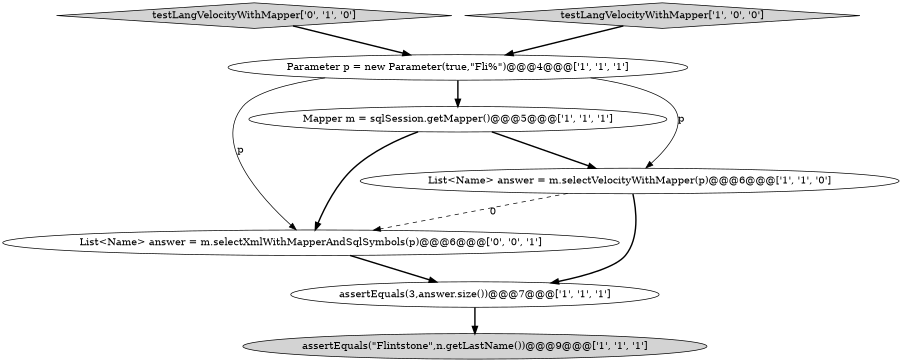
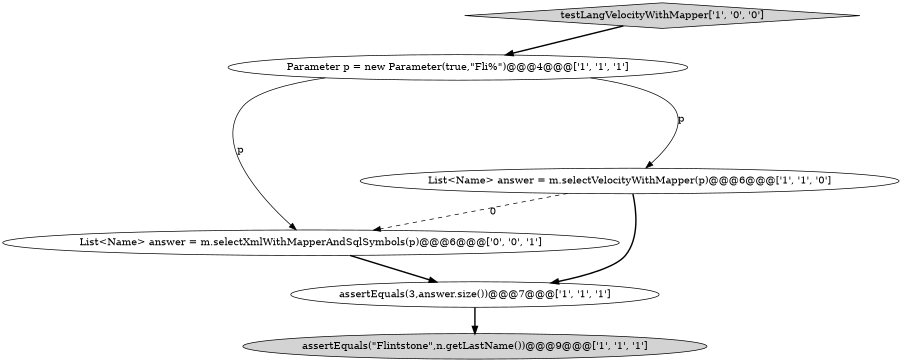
(254, 16) -> none
(458, 119) -> none
